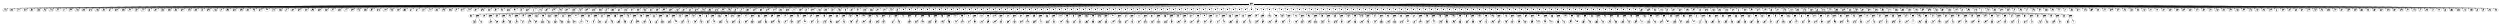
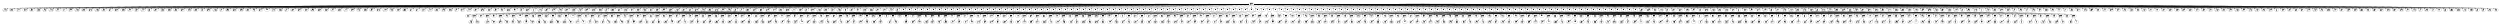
none -> (1516, 16)
